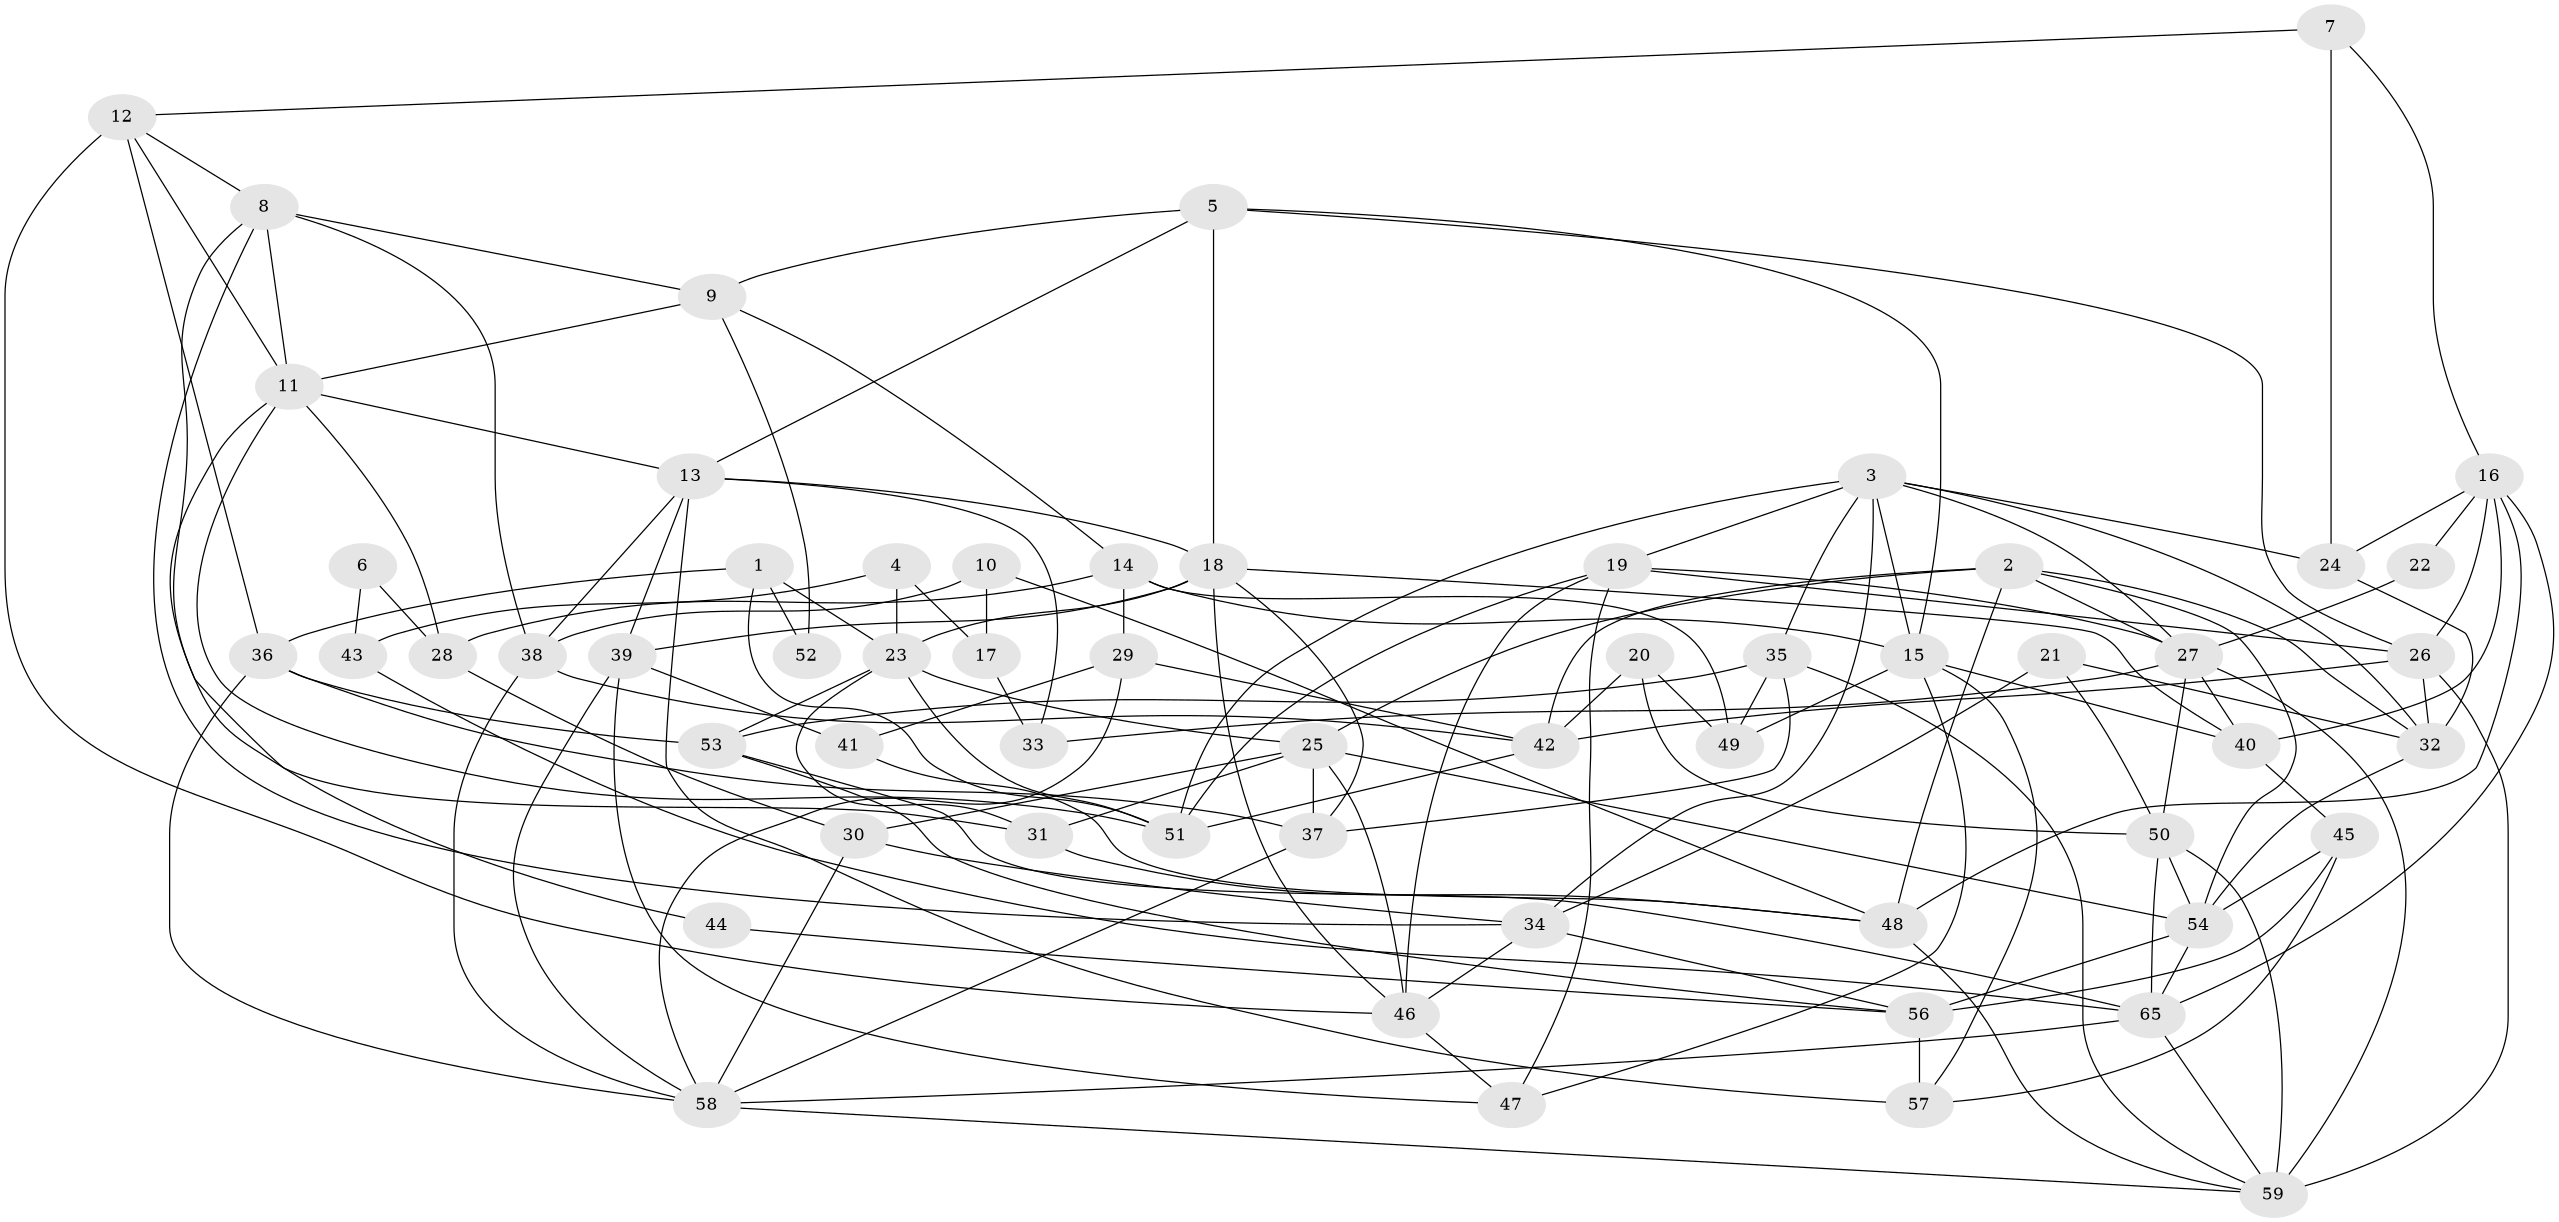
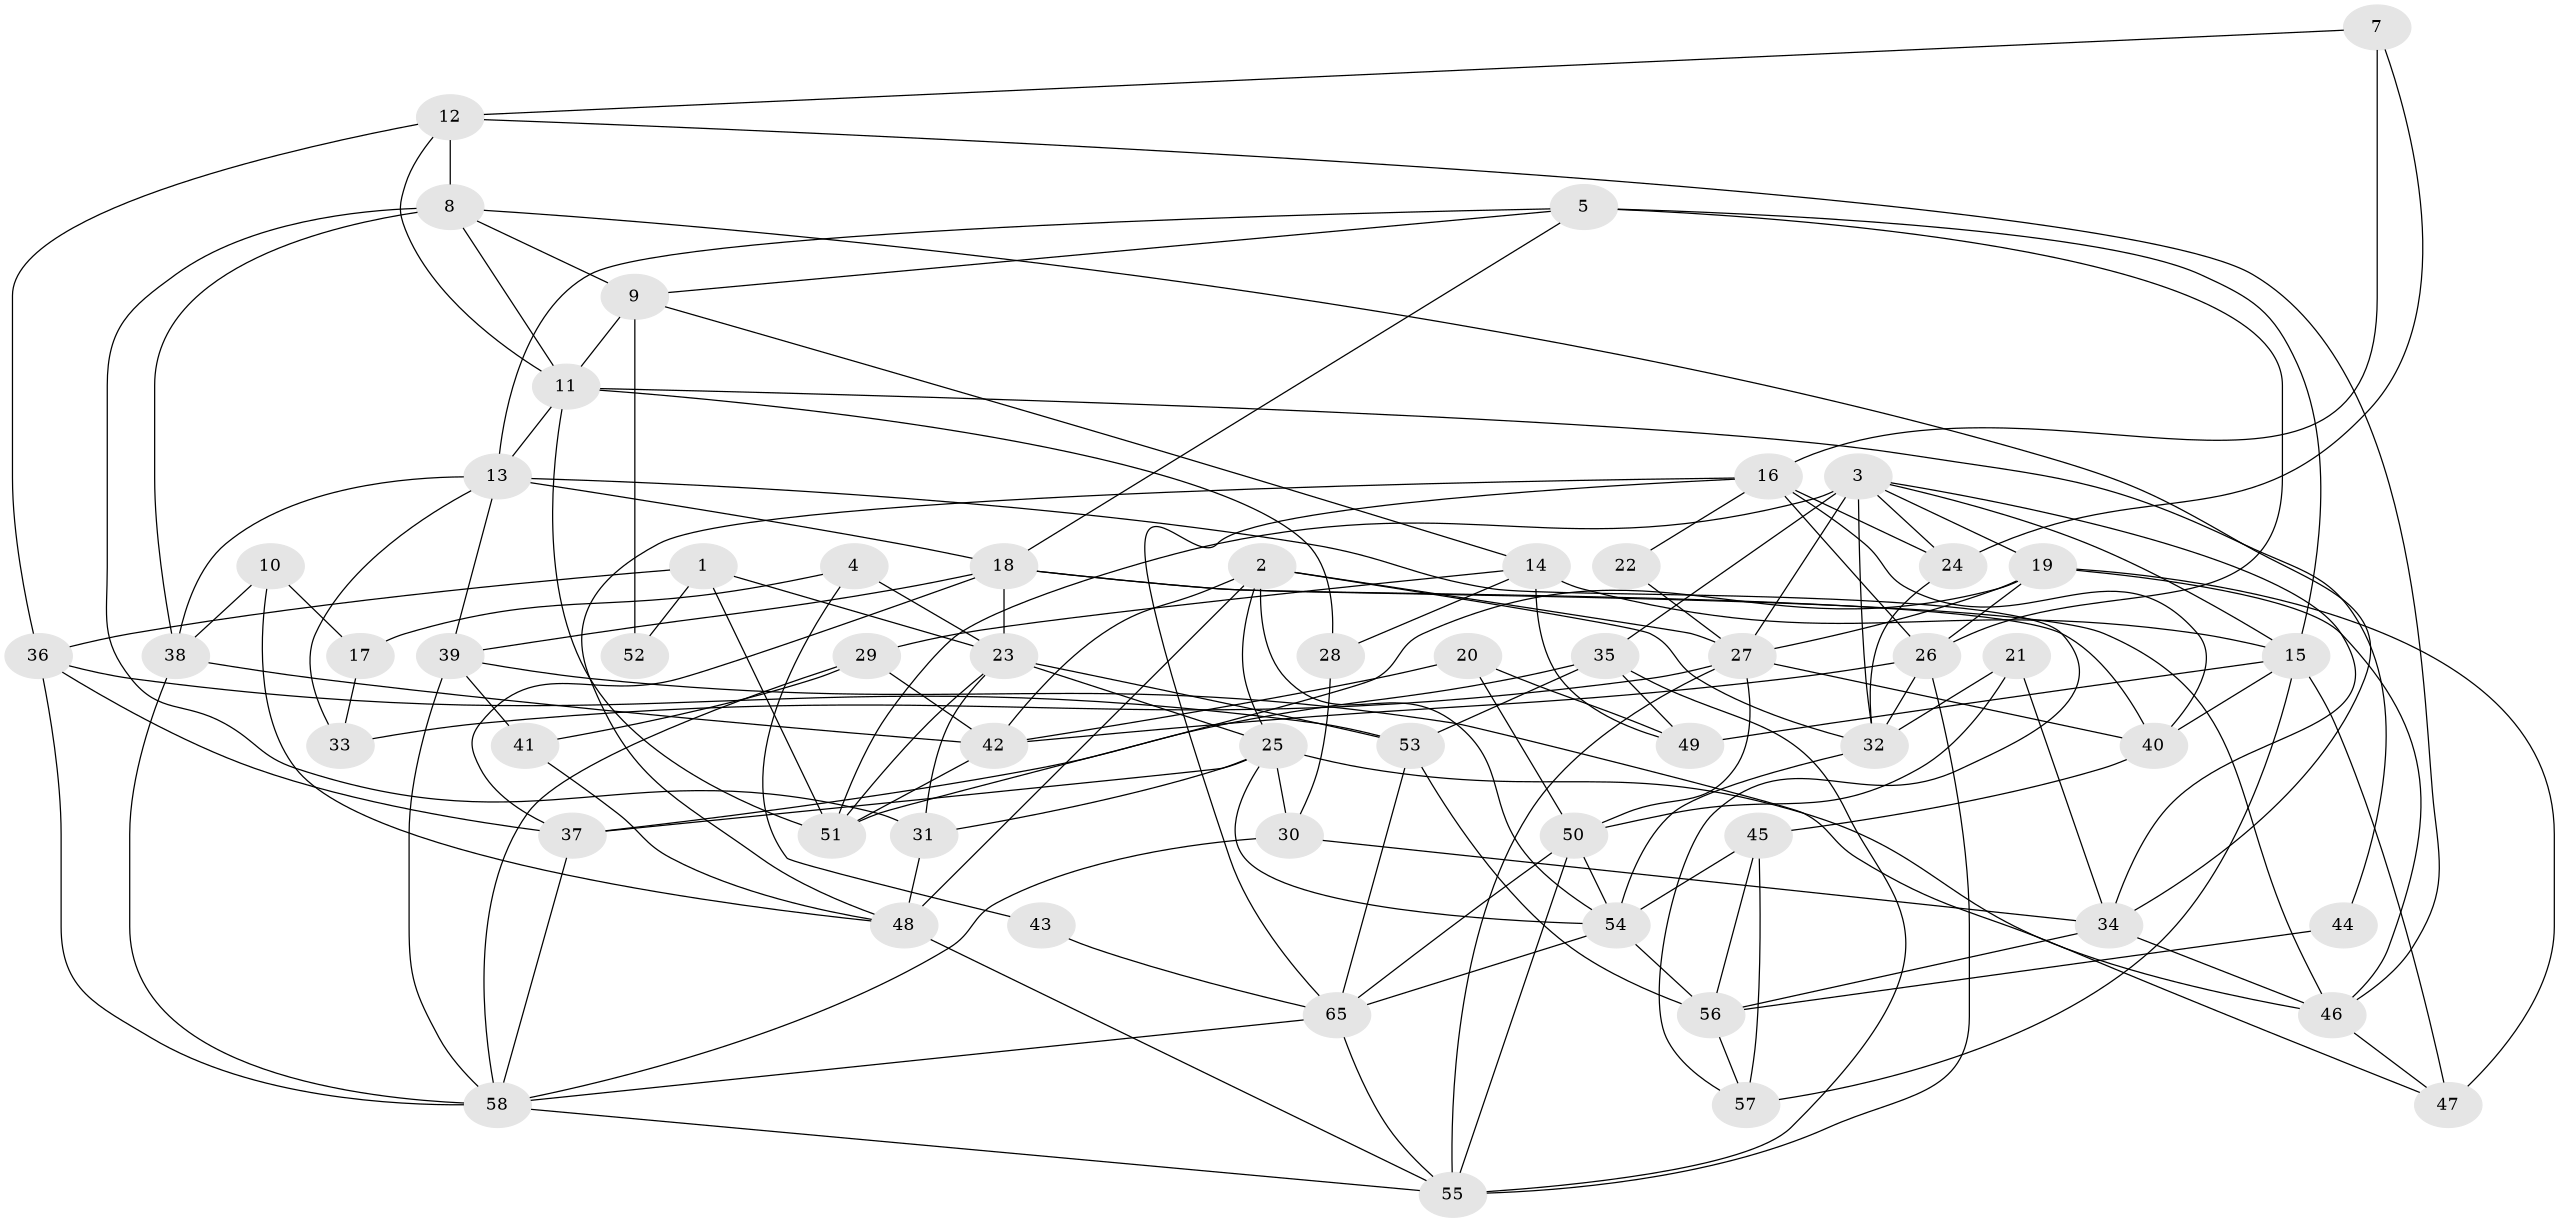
(363, 566) -> none
(2274, 1195) -> (1453, 1195)
